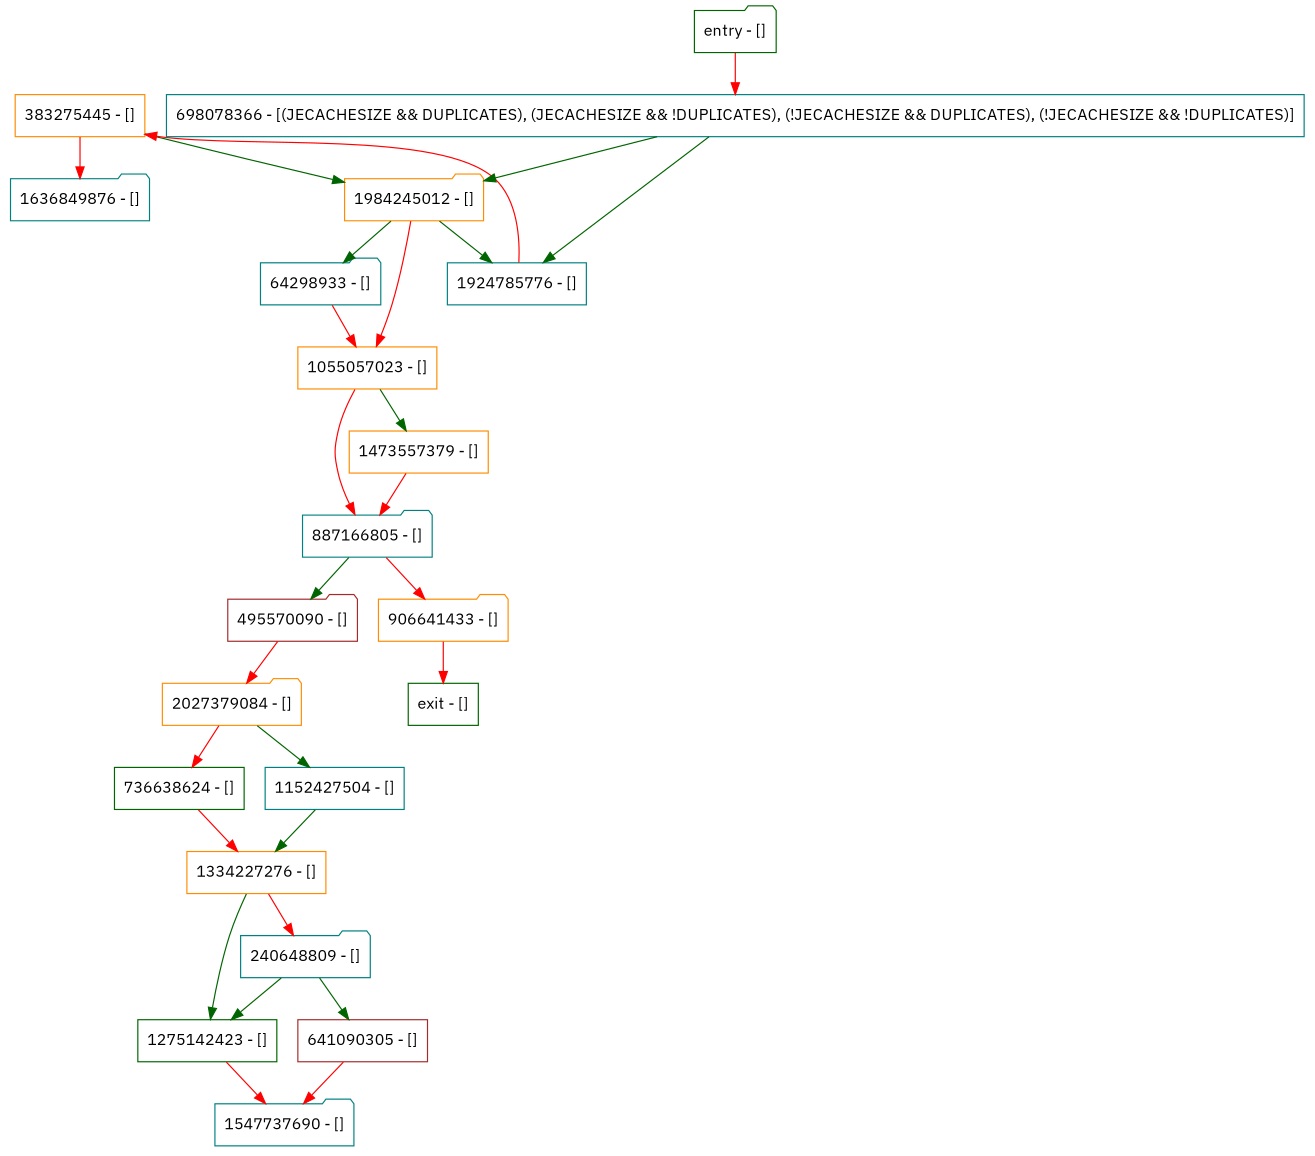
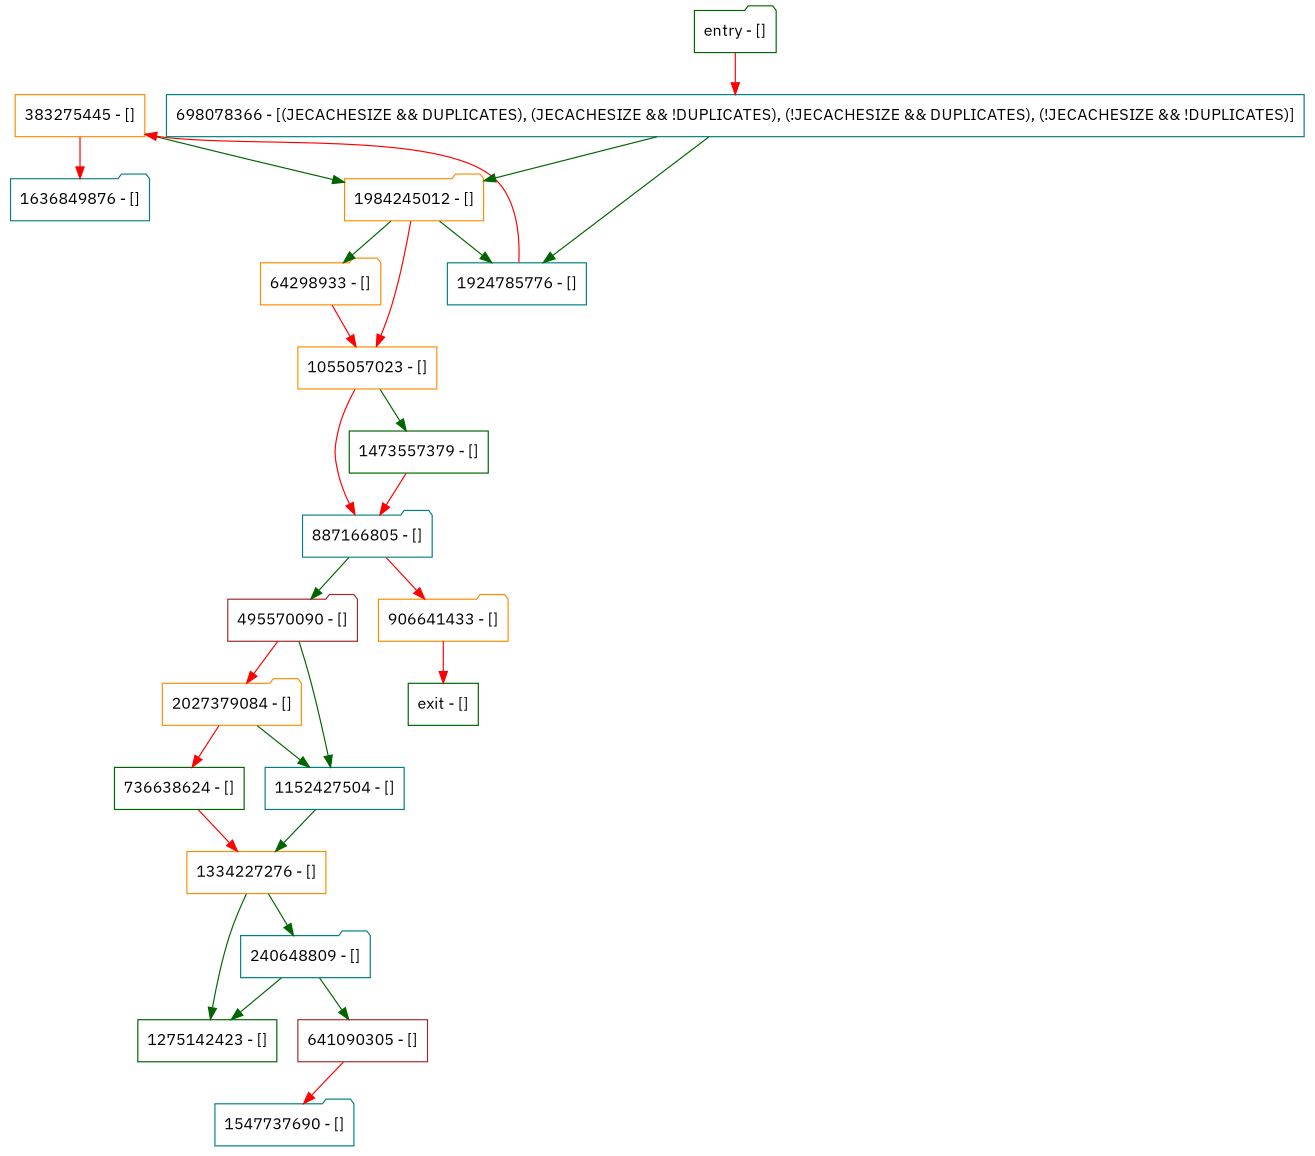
(321, 284) -> (321, 284)
(419, 452) -> (419, 452)
none -> (315, 698)
(278, 910) -> (278, 910)
(242, 1079) -> none
